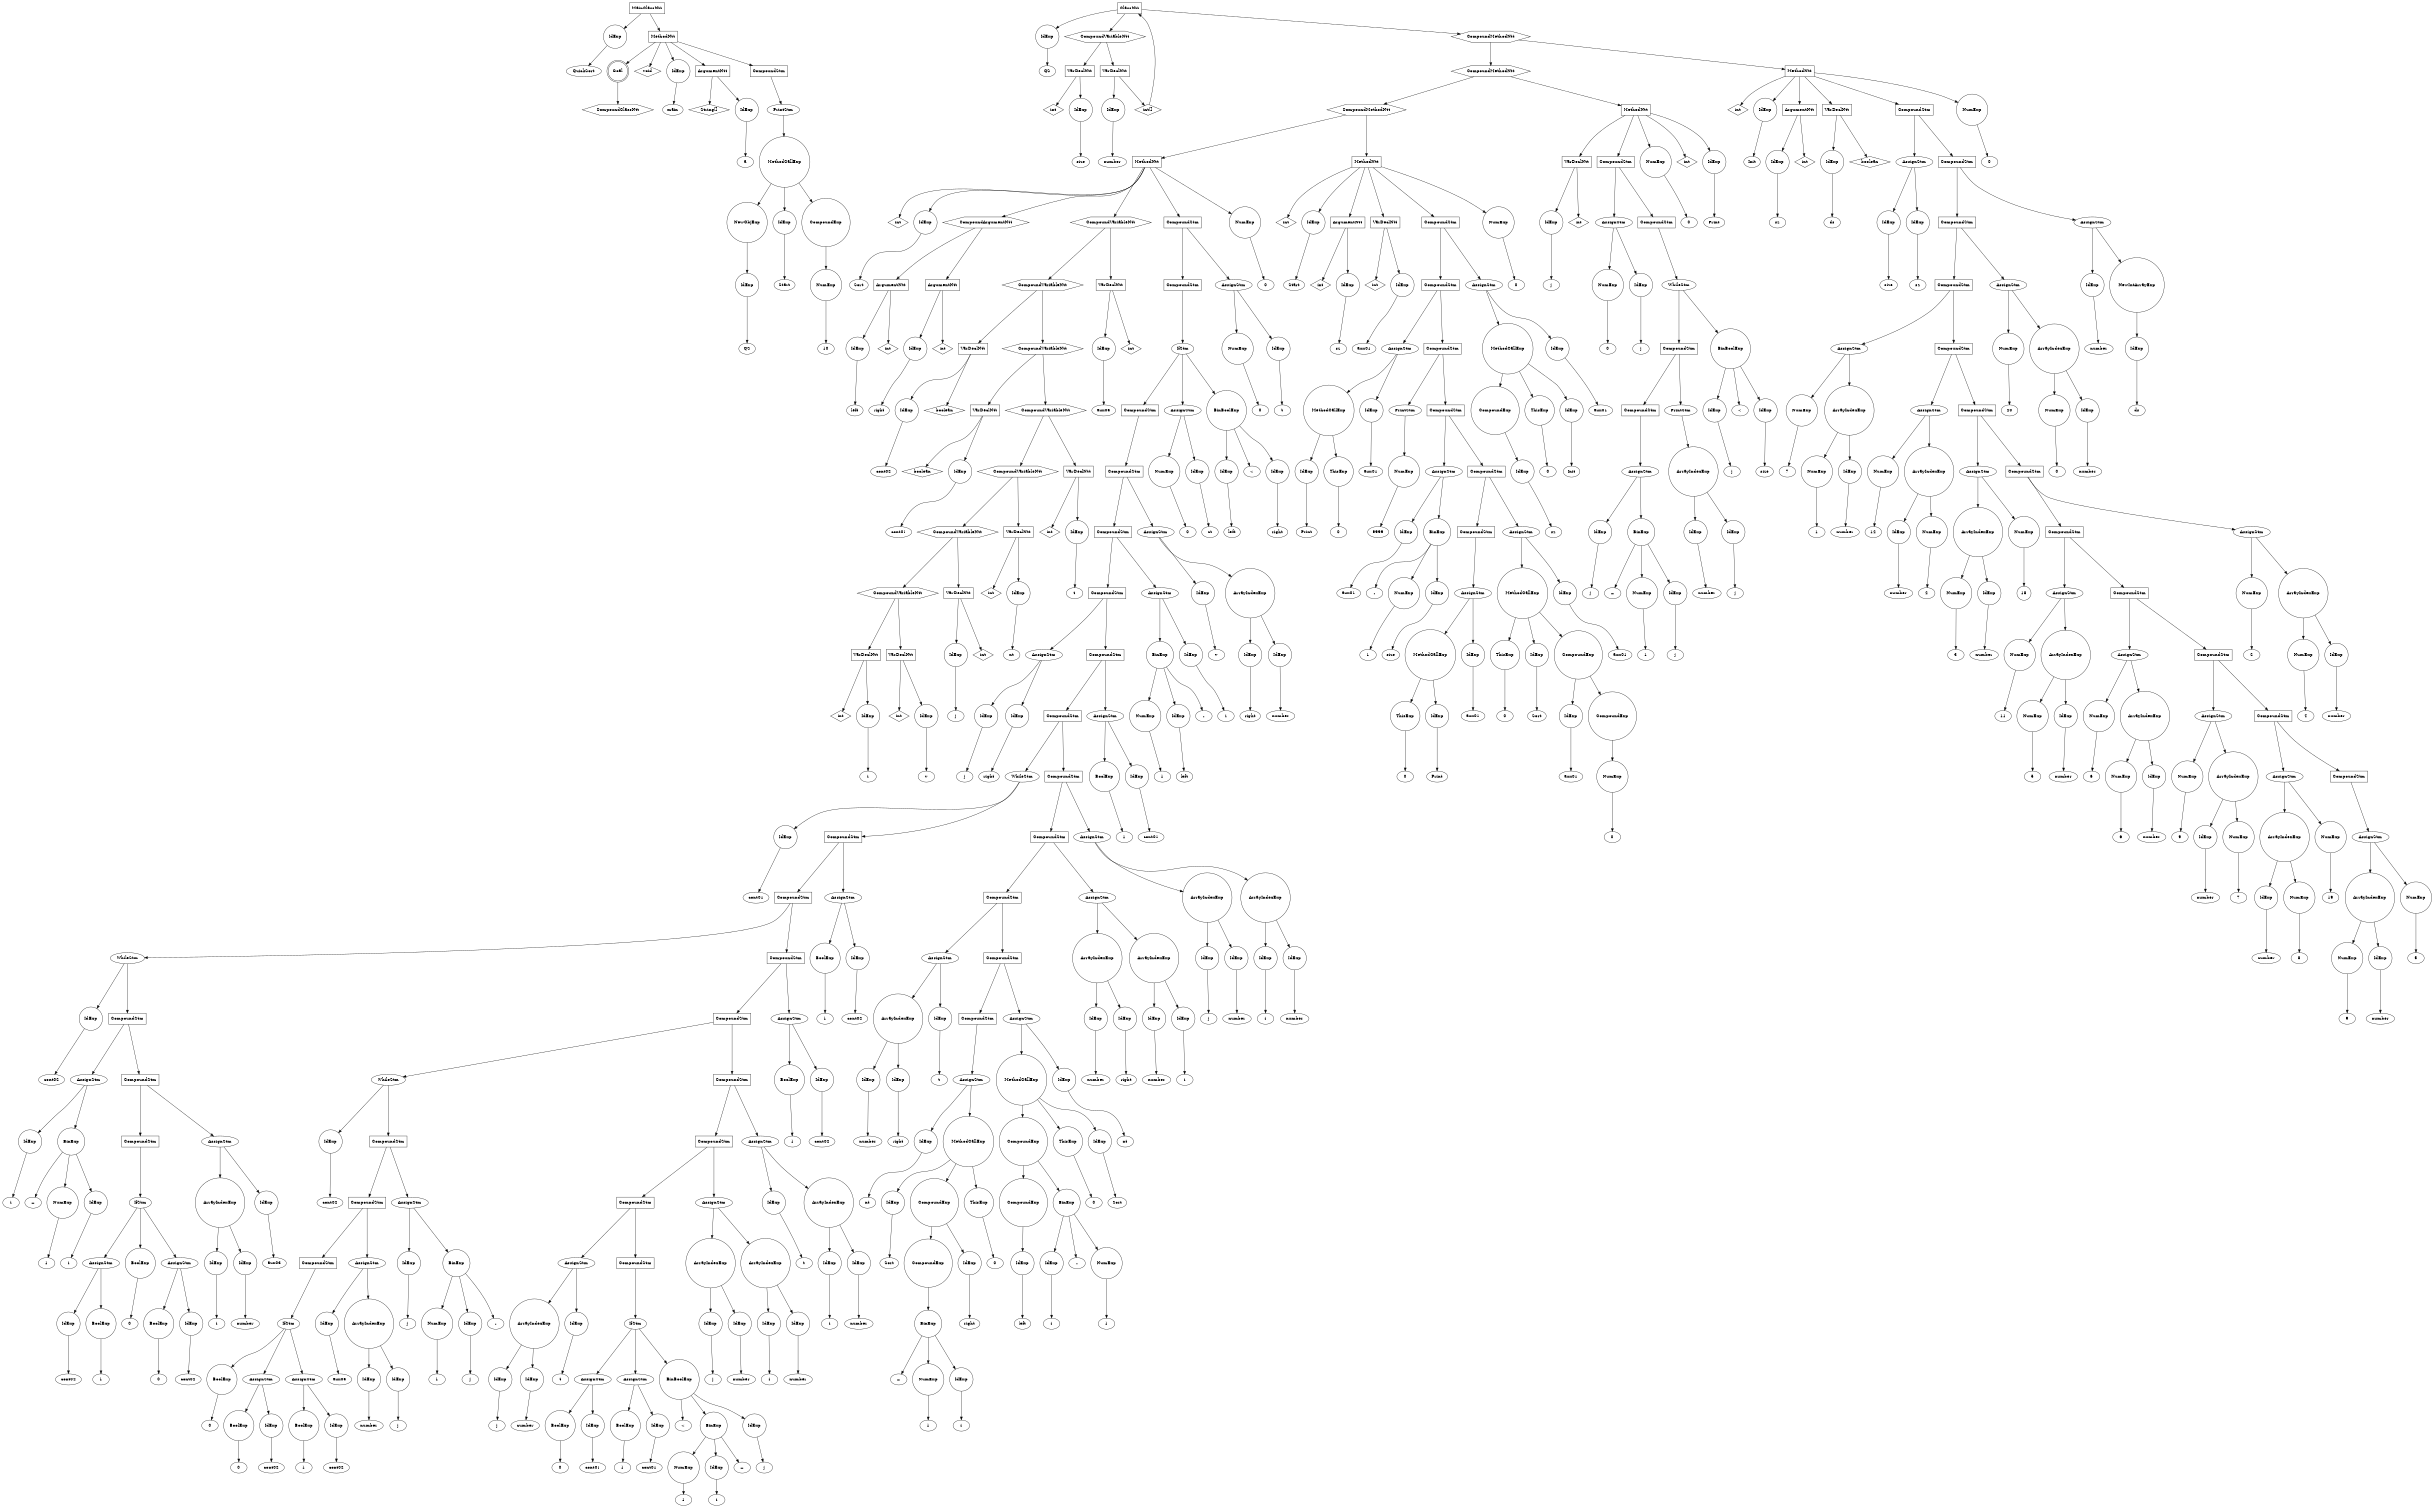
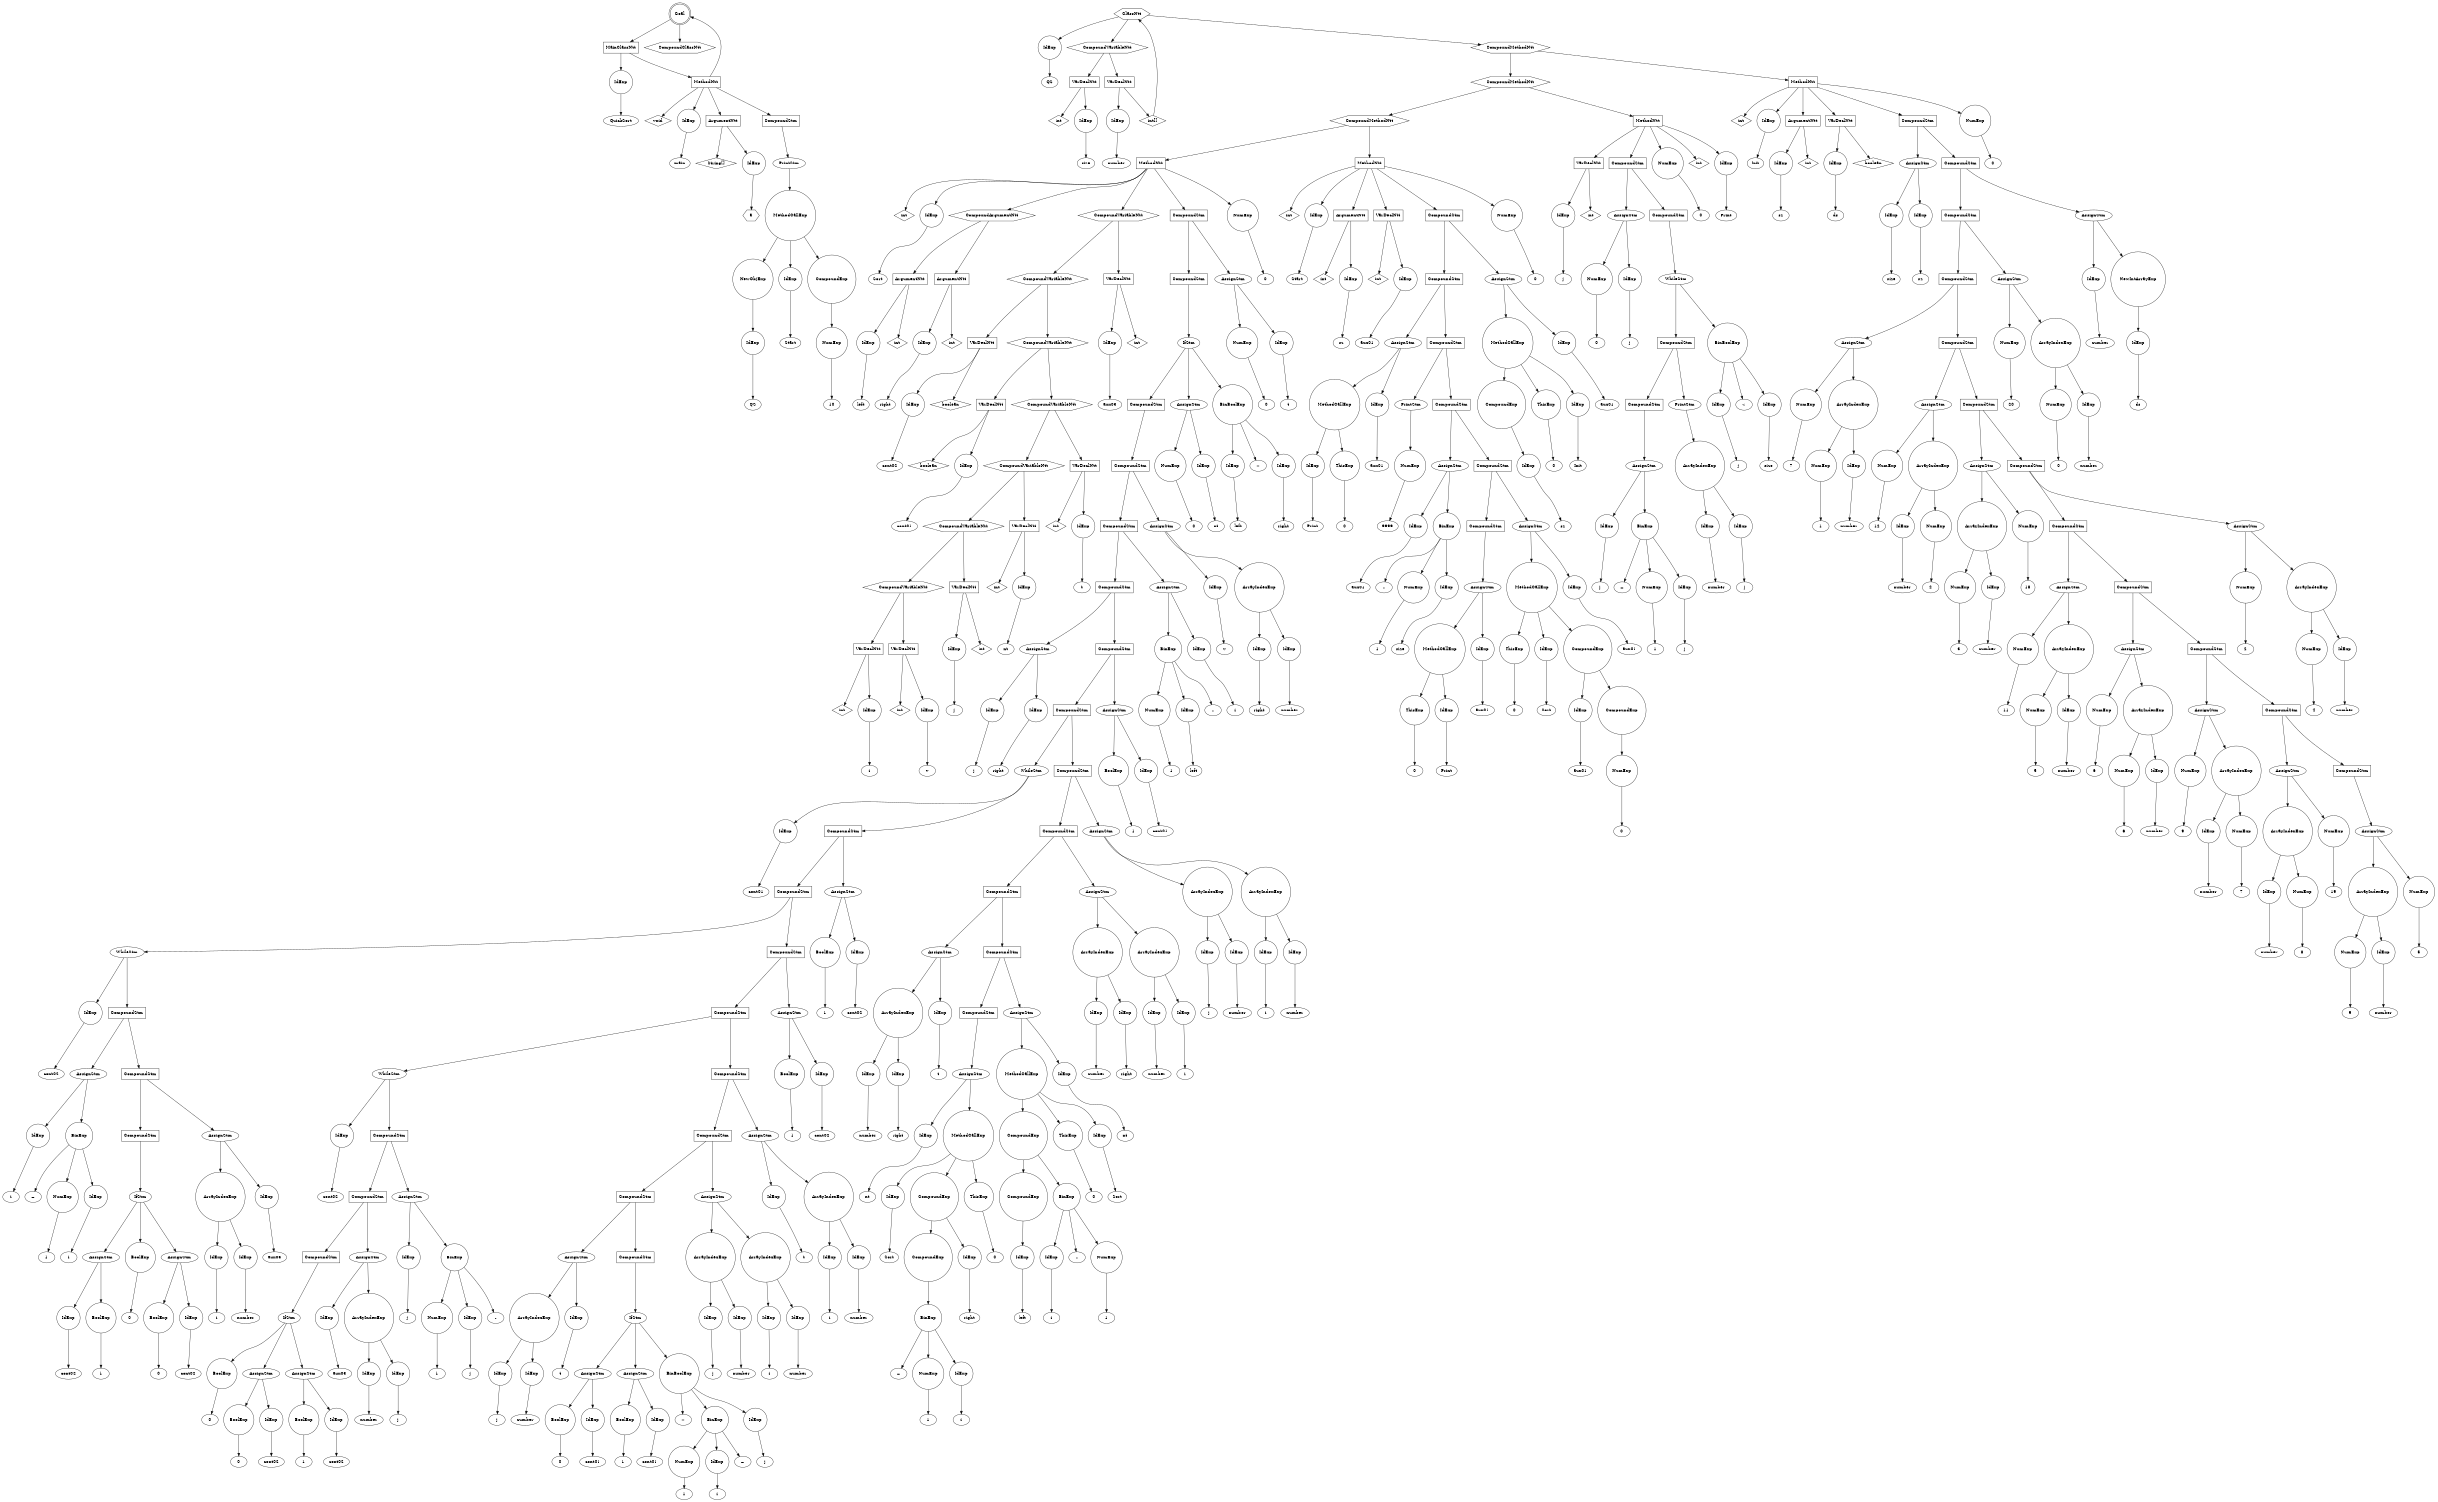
(1130, 8) -> (1132, 14)
none -> (652, 30)
(745, 162) -> (751, 215)
